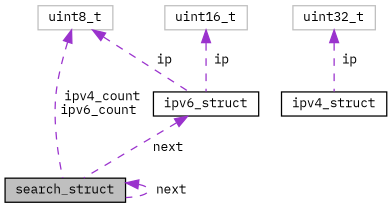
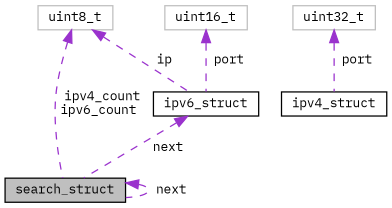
(218, 60) -> (226, 60)
(346, 60) -> (354, 60)
